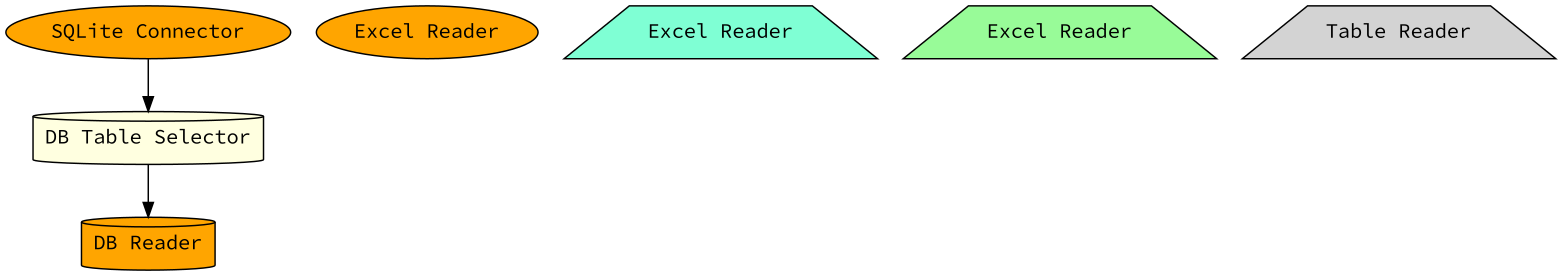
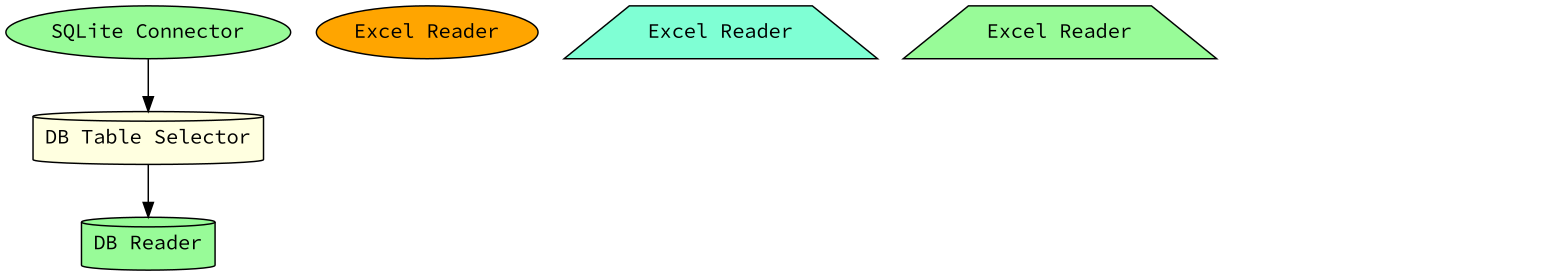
(148, 32) -> (148, 32)
(1399, 32) -> none
(148, 244) -> (148, 244)
